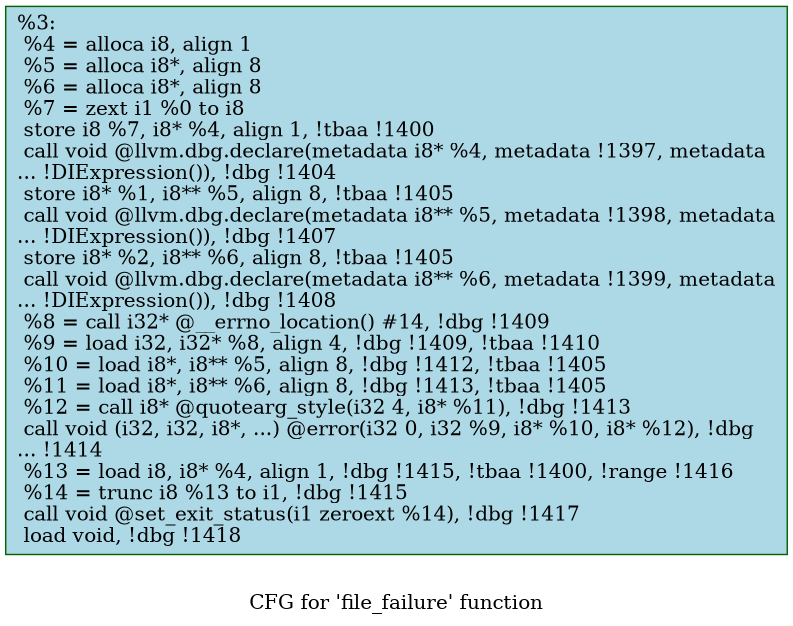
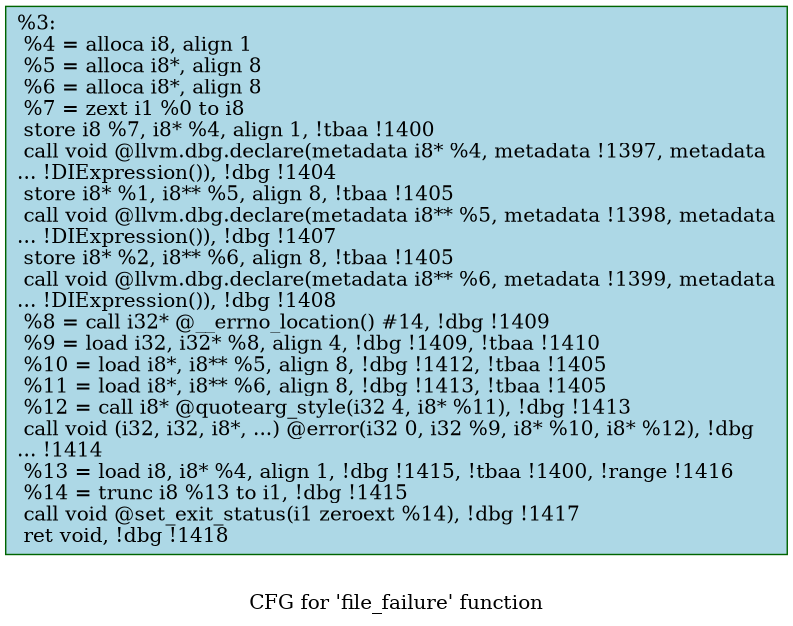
(130, 536) -> (123, 536)
